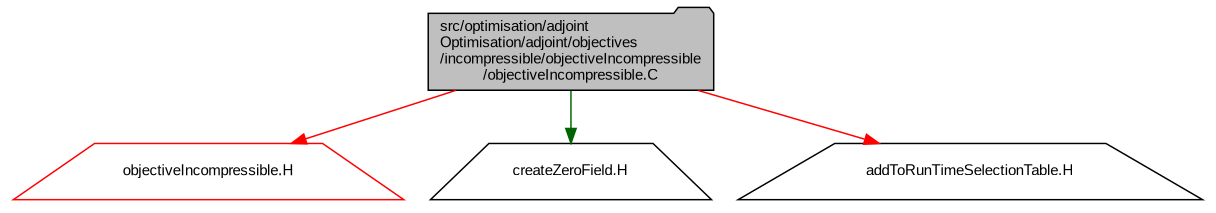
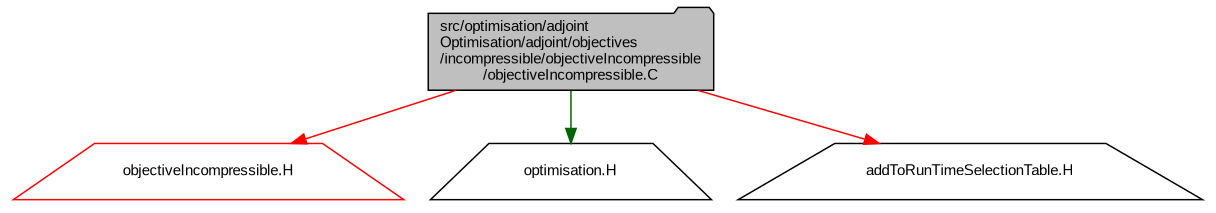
(571, 172) -> (571, 172)
